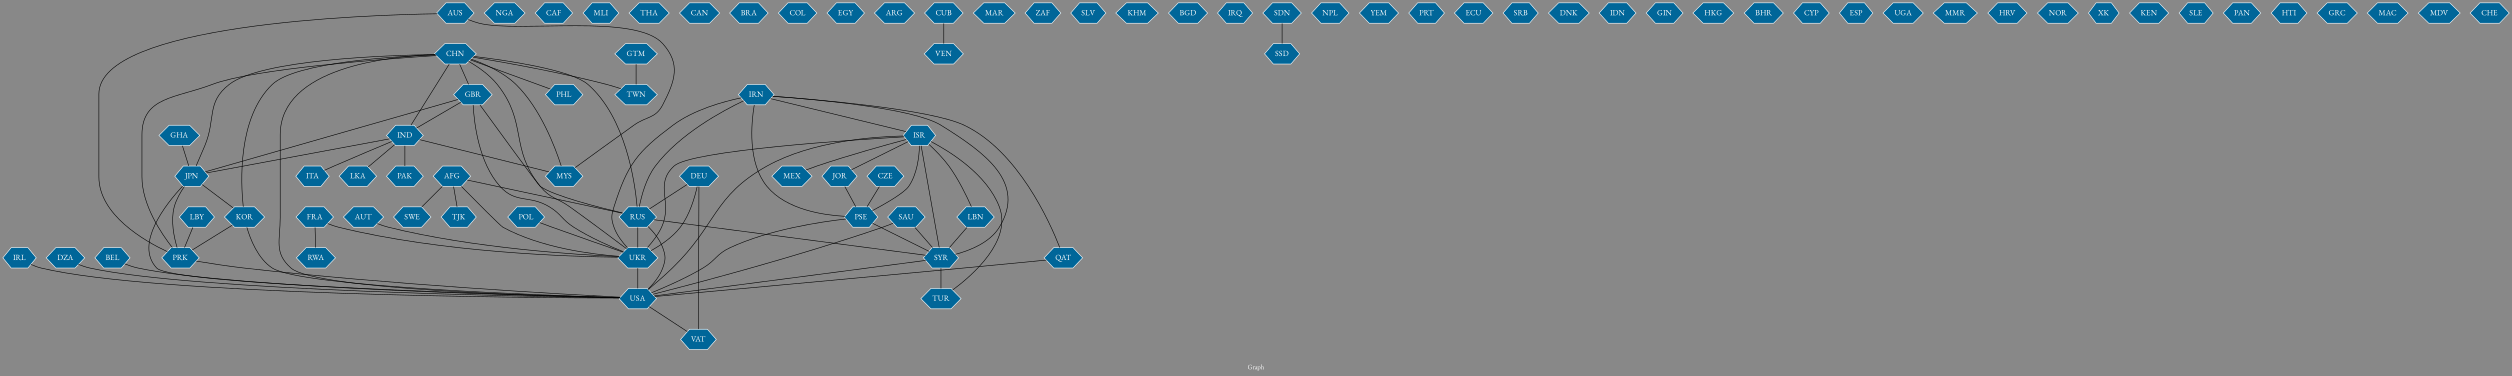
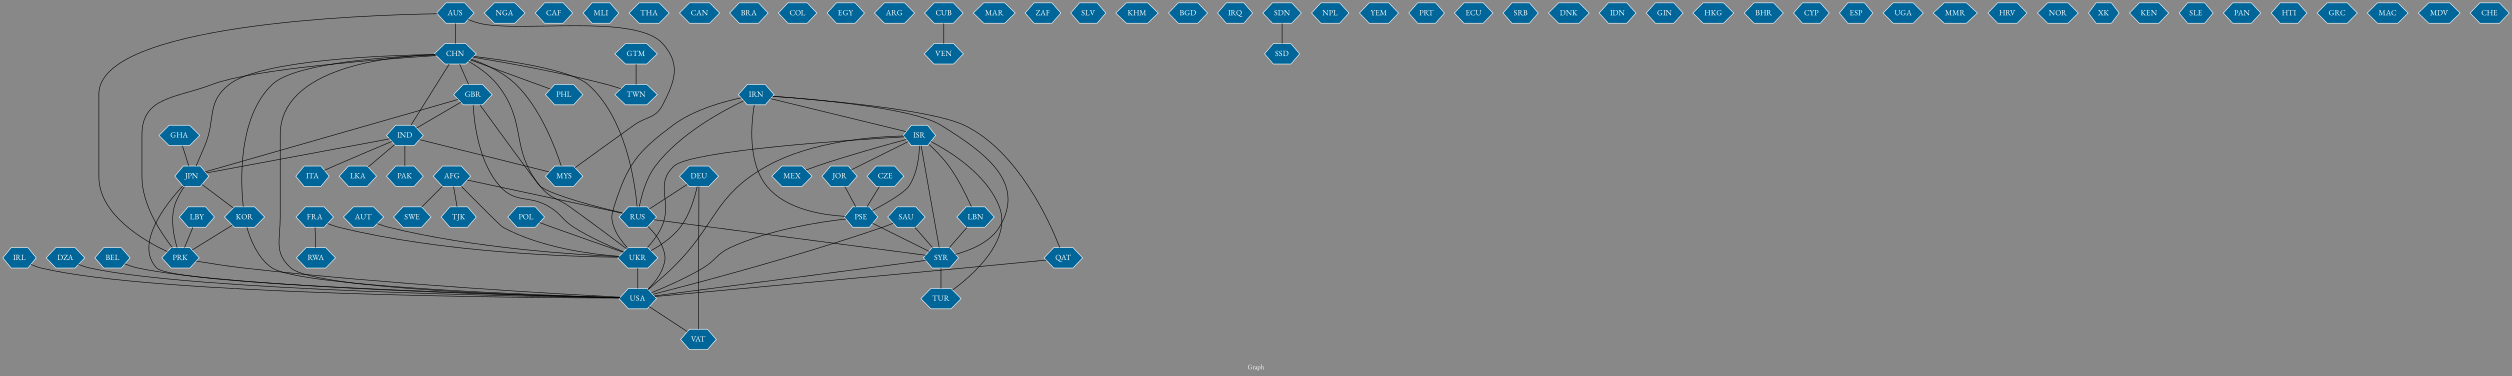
none -> (455, 33)
(638, 237) -> none
